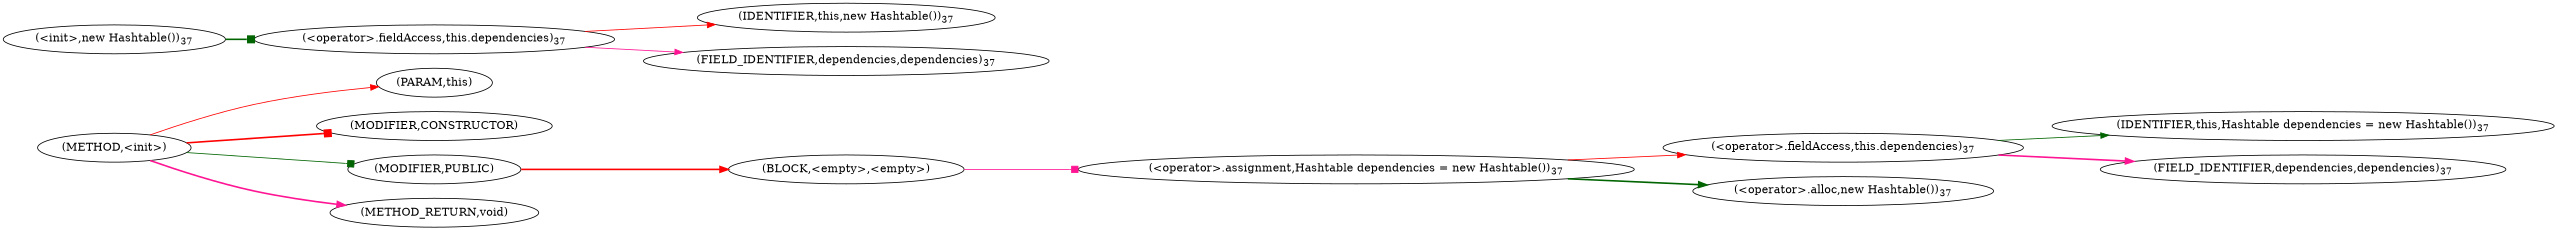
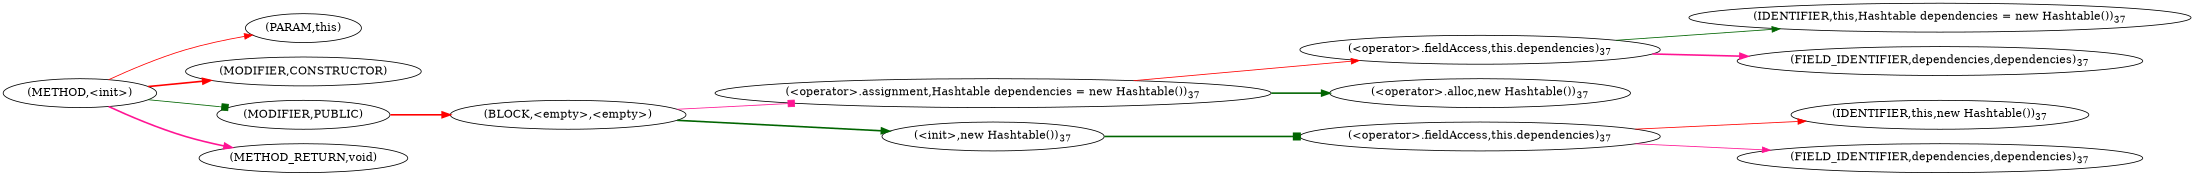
none -> (779, 126)
(255, 138) -> (175, 84)
